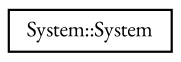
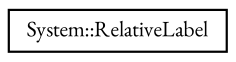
(90, 31) -> (118, 31)
